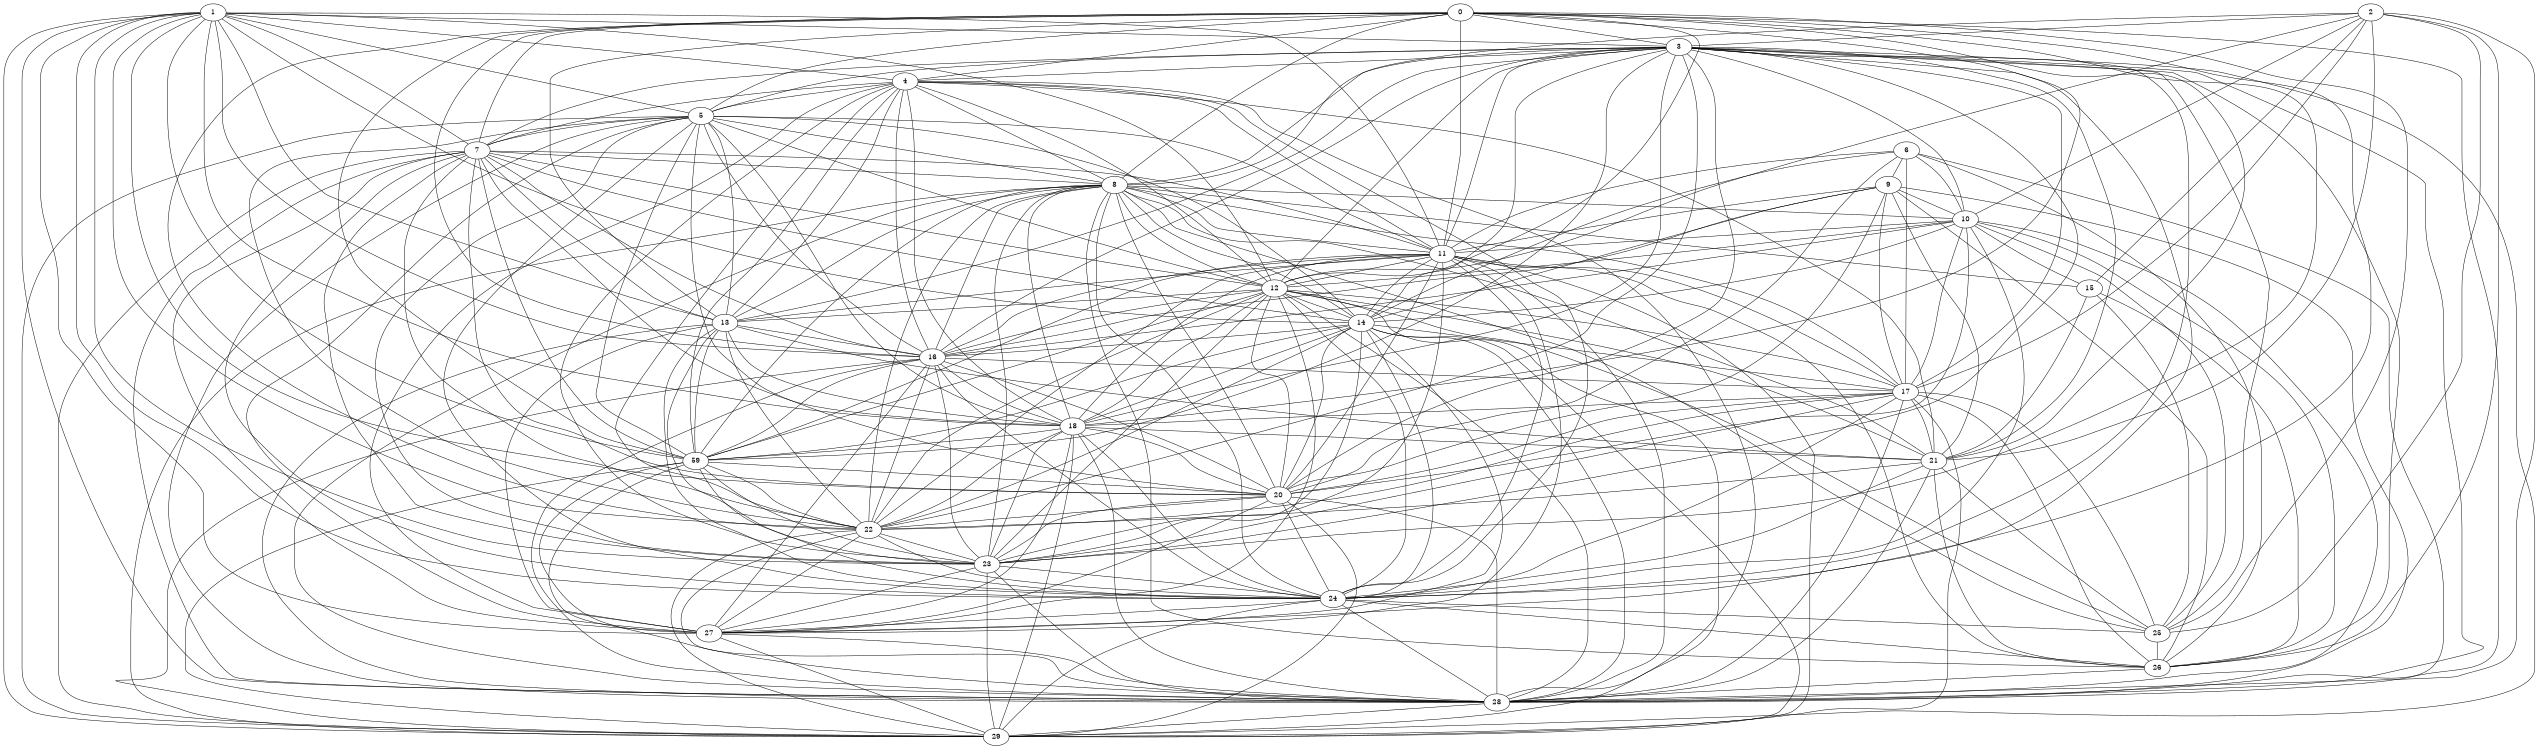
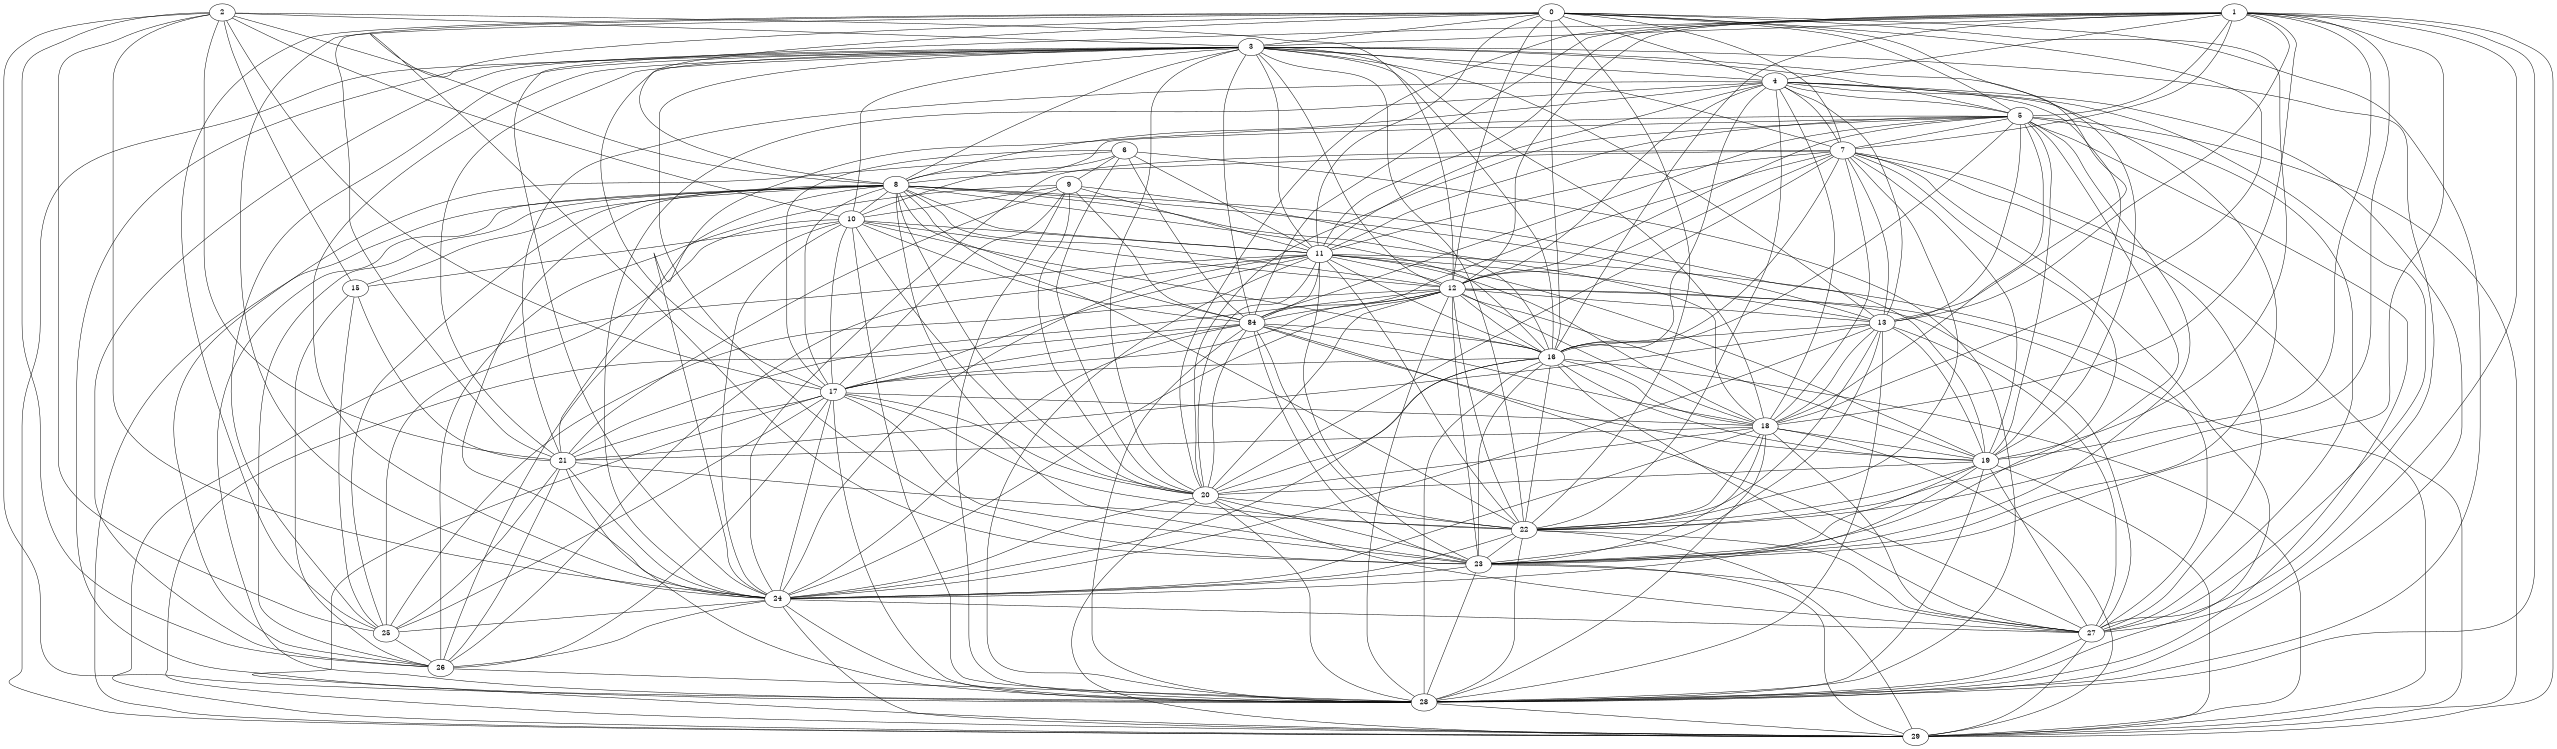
(1361, 323) -> (1252, 323)
none -> (157, 454)
(696, 461) -> (1986, 461)
